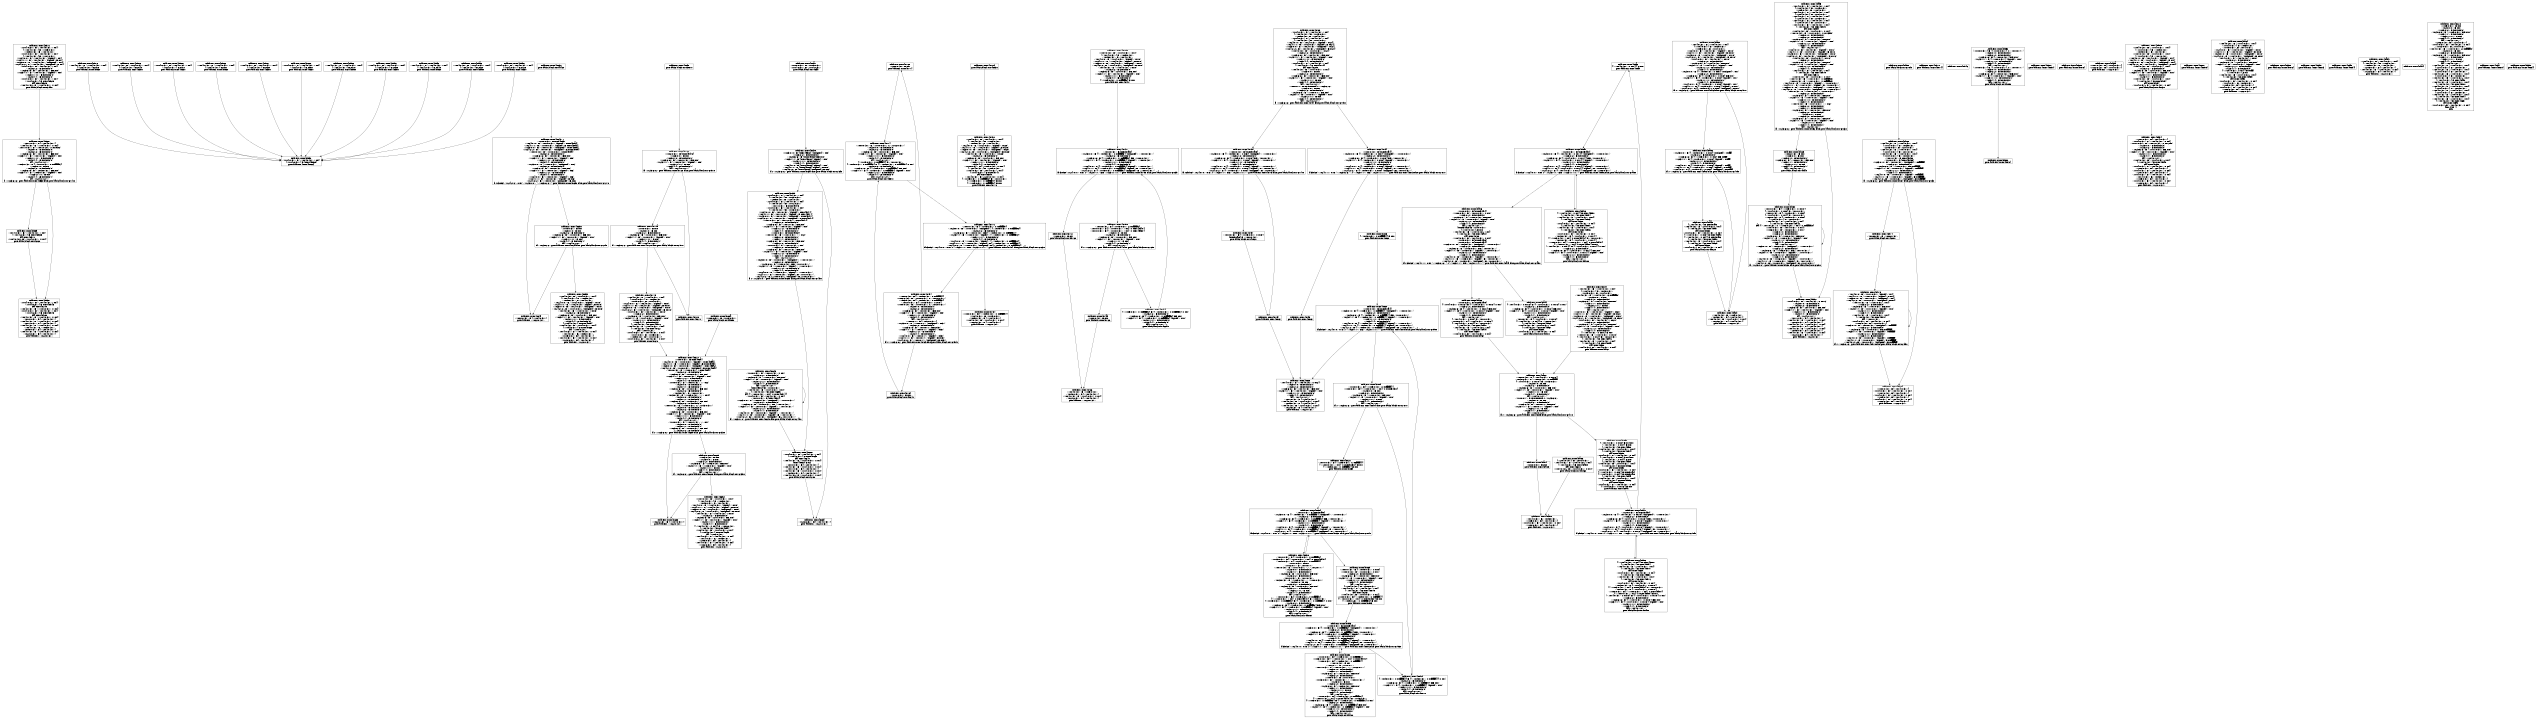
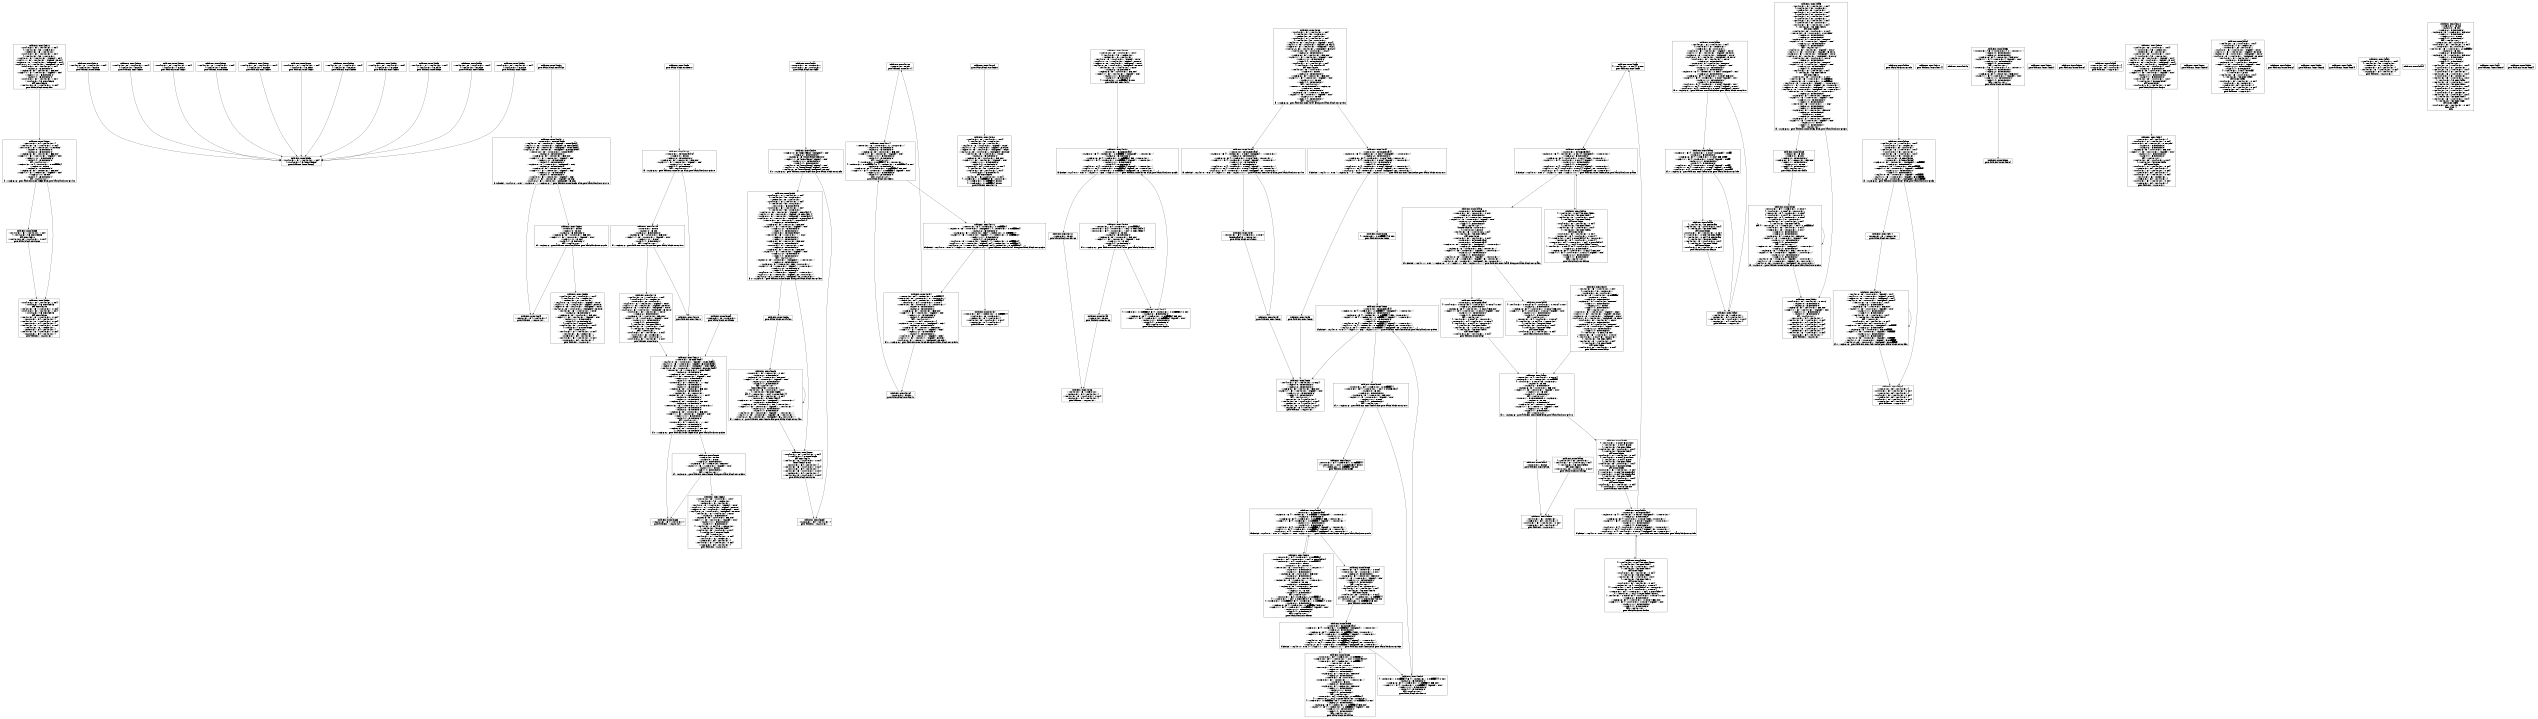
none -> (778, 318)
